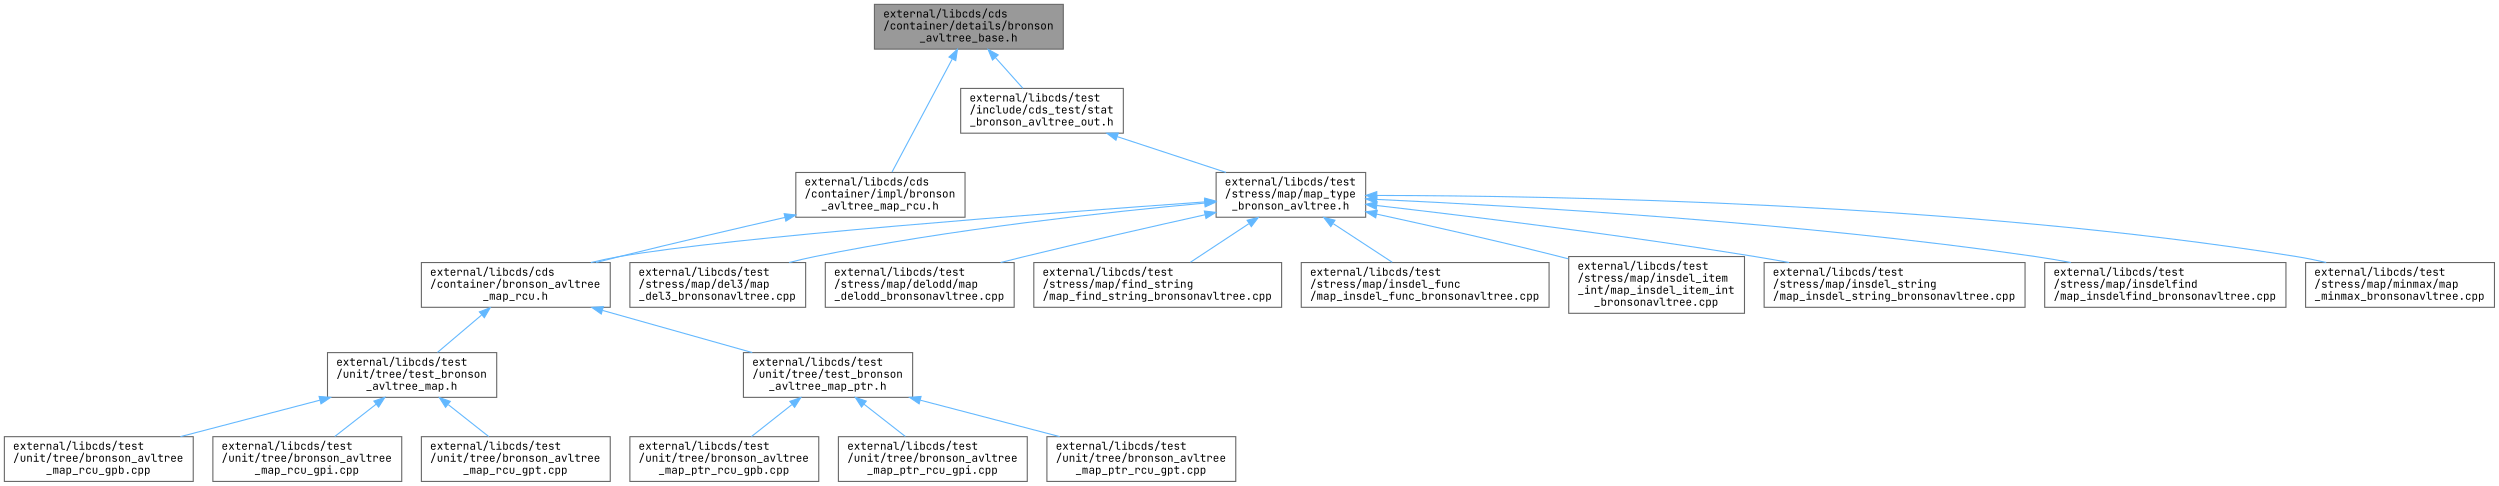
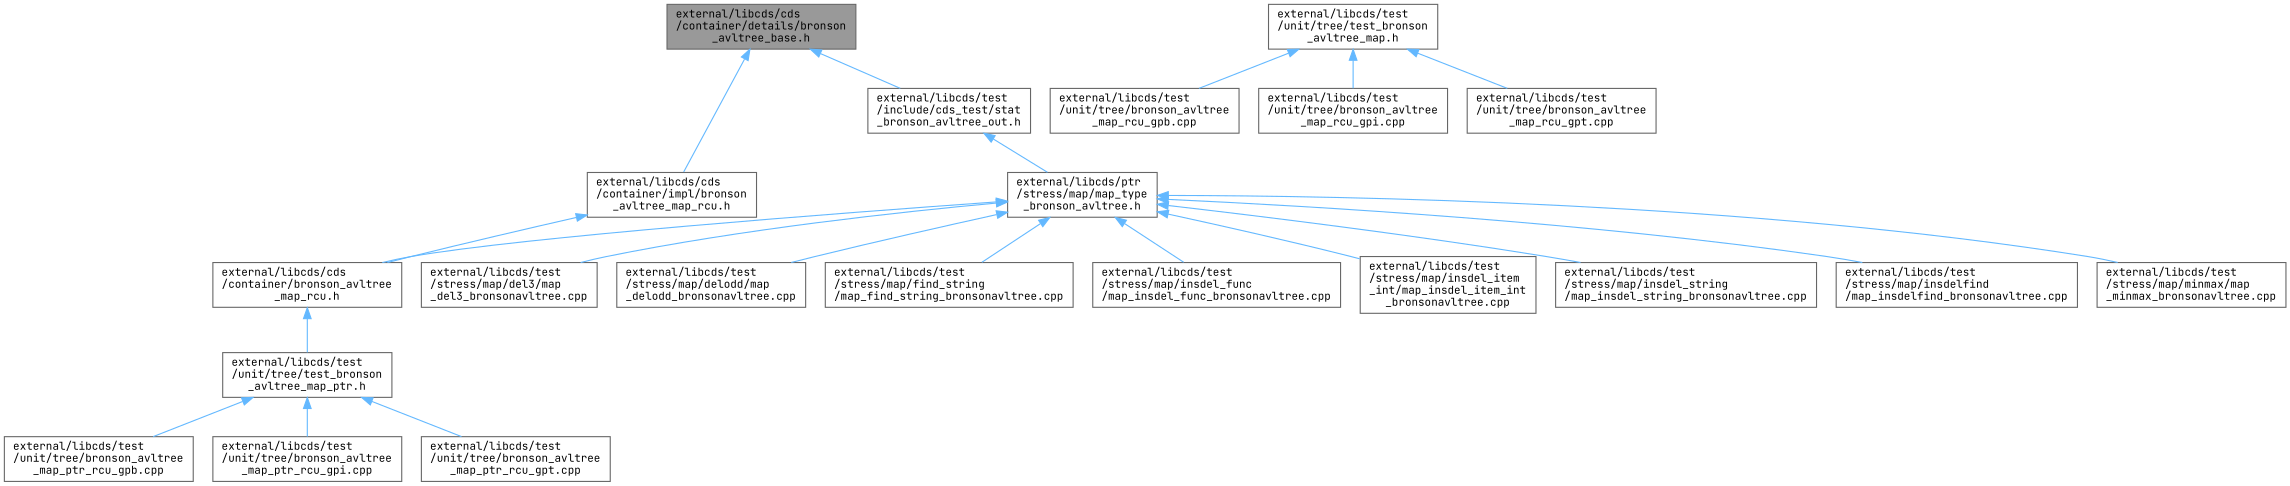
(1291, 195) -> (1082, 195)
(459, 334) -> none
